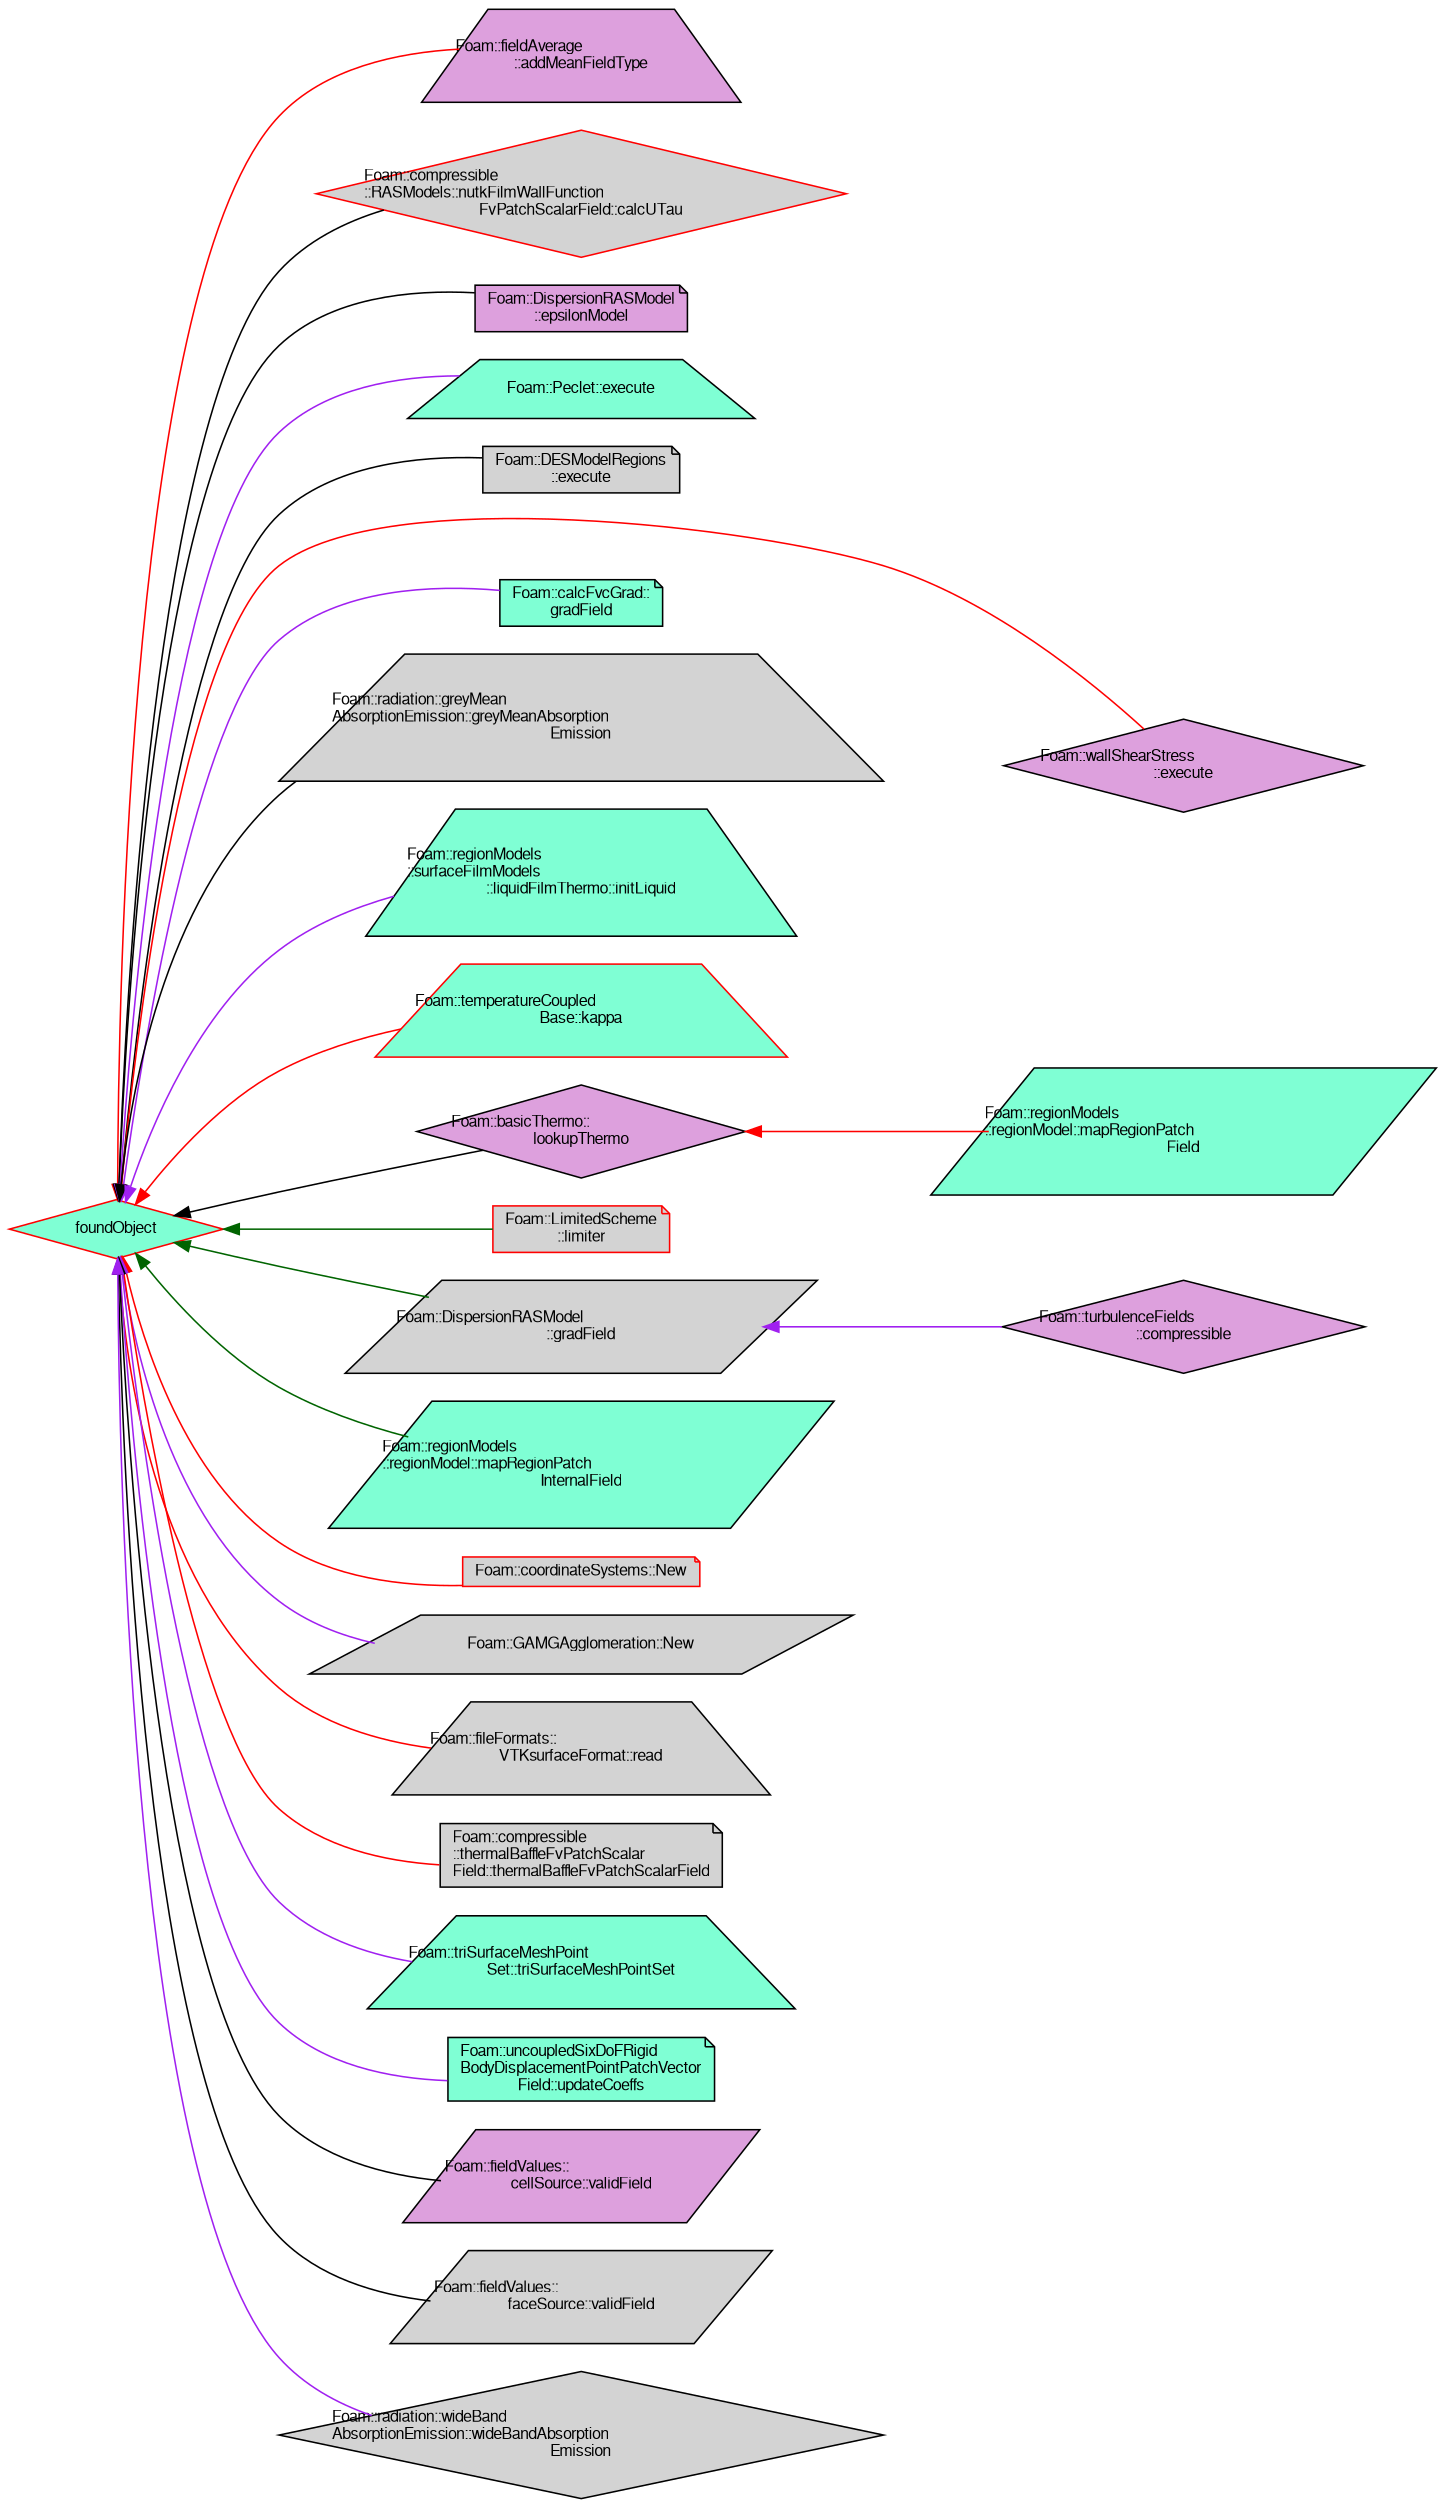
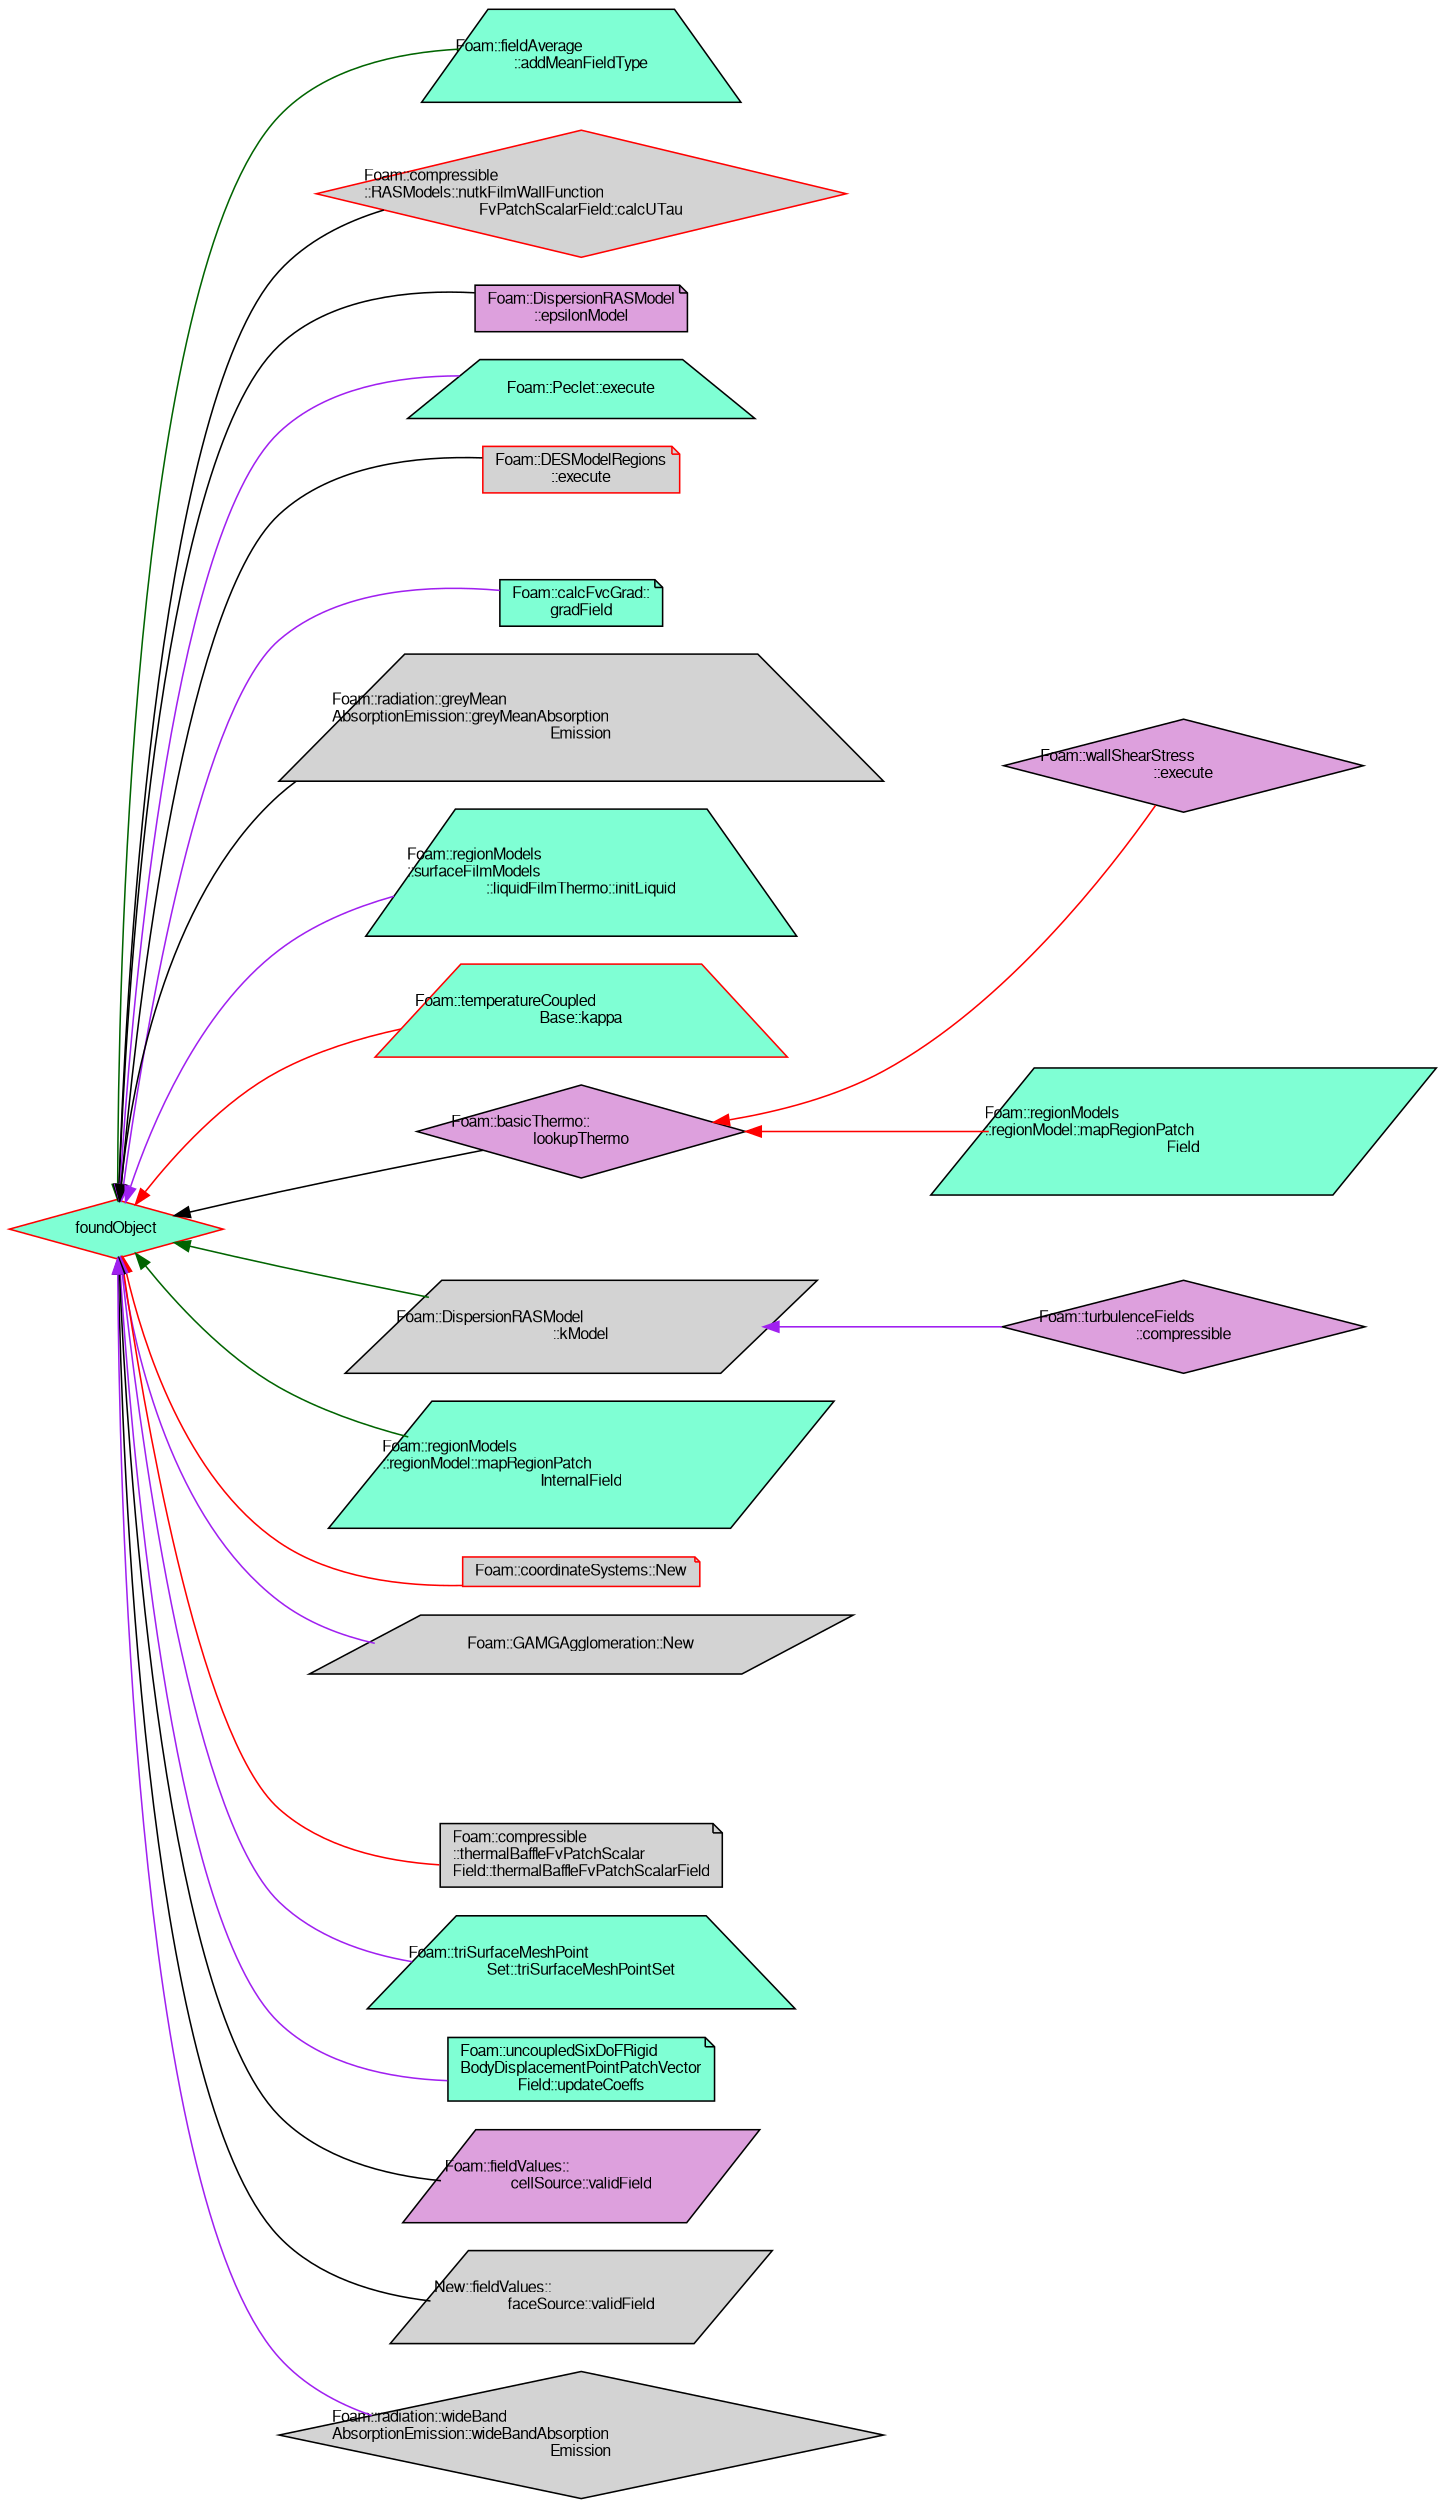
(581, 56) -> (581, 56)
(581, 470) -> (581, 470)
(411, 524) -> (974, 1008)
(154, 541) -> (154, 541)
(581, 1229) -> none
(581, 1327) -> (581, 1327)
(581, 1748) -> none
(581, 2297) -> (581, 2297)
